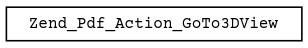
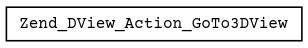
(154, 24) -> (154, 24)
